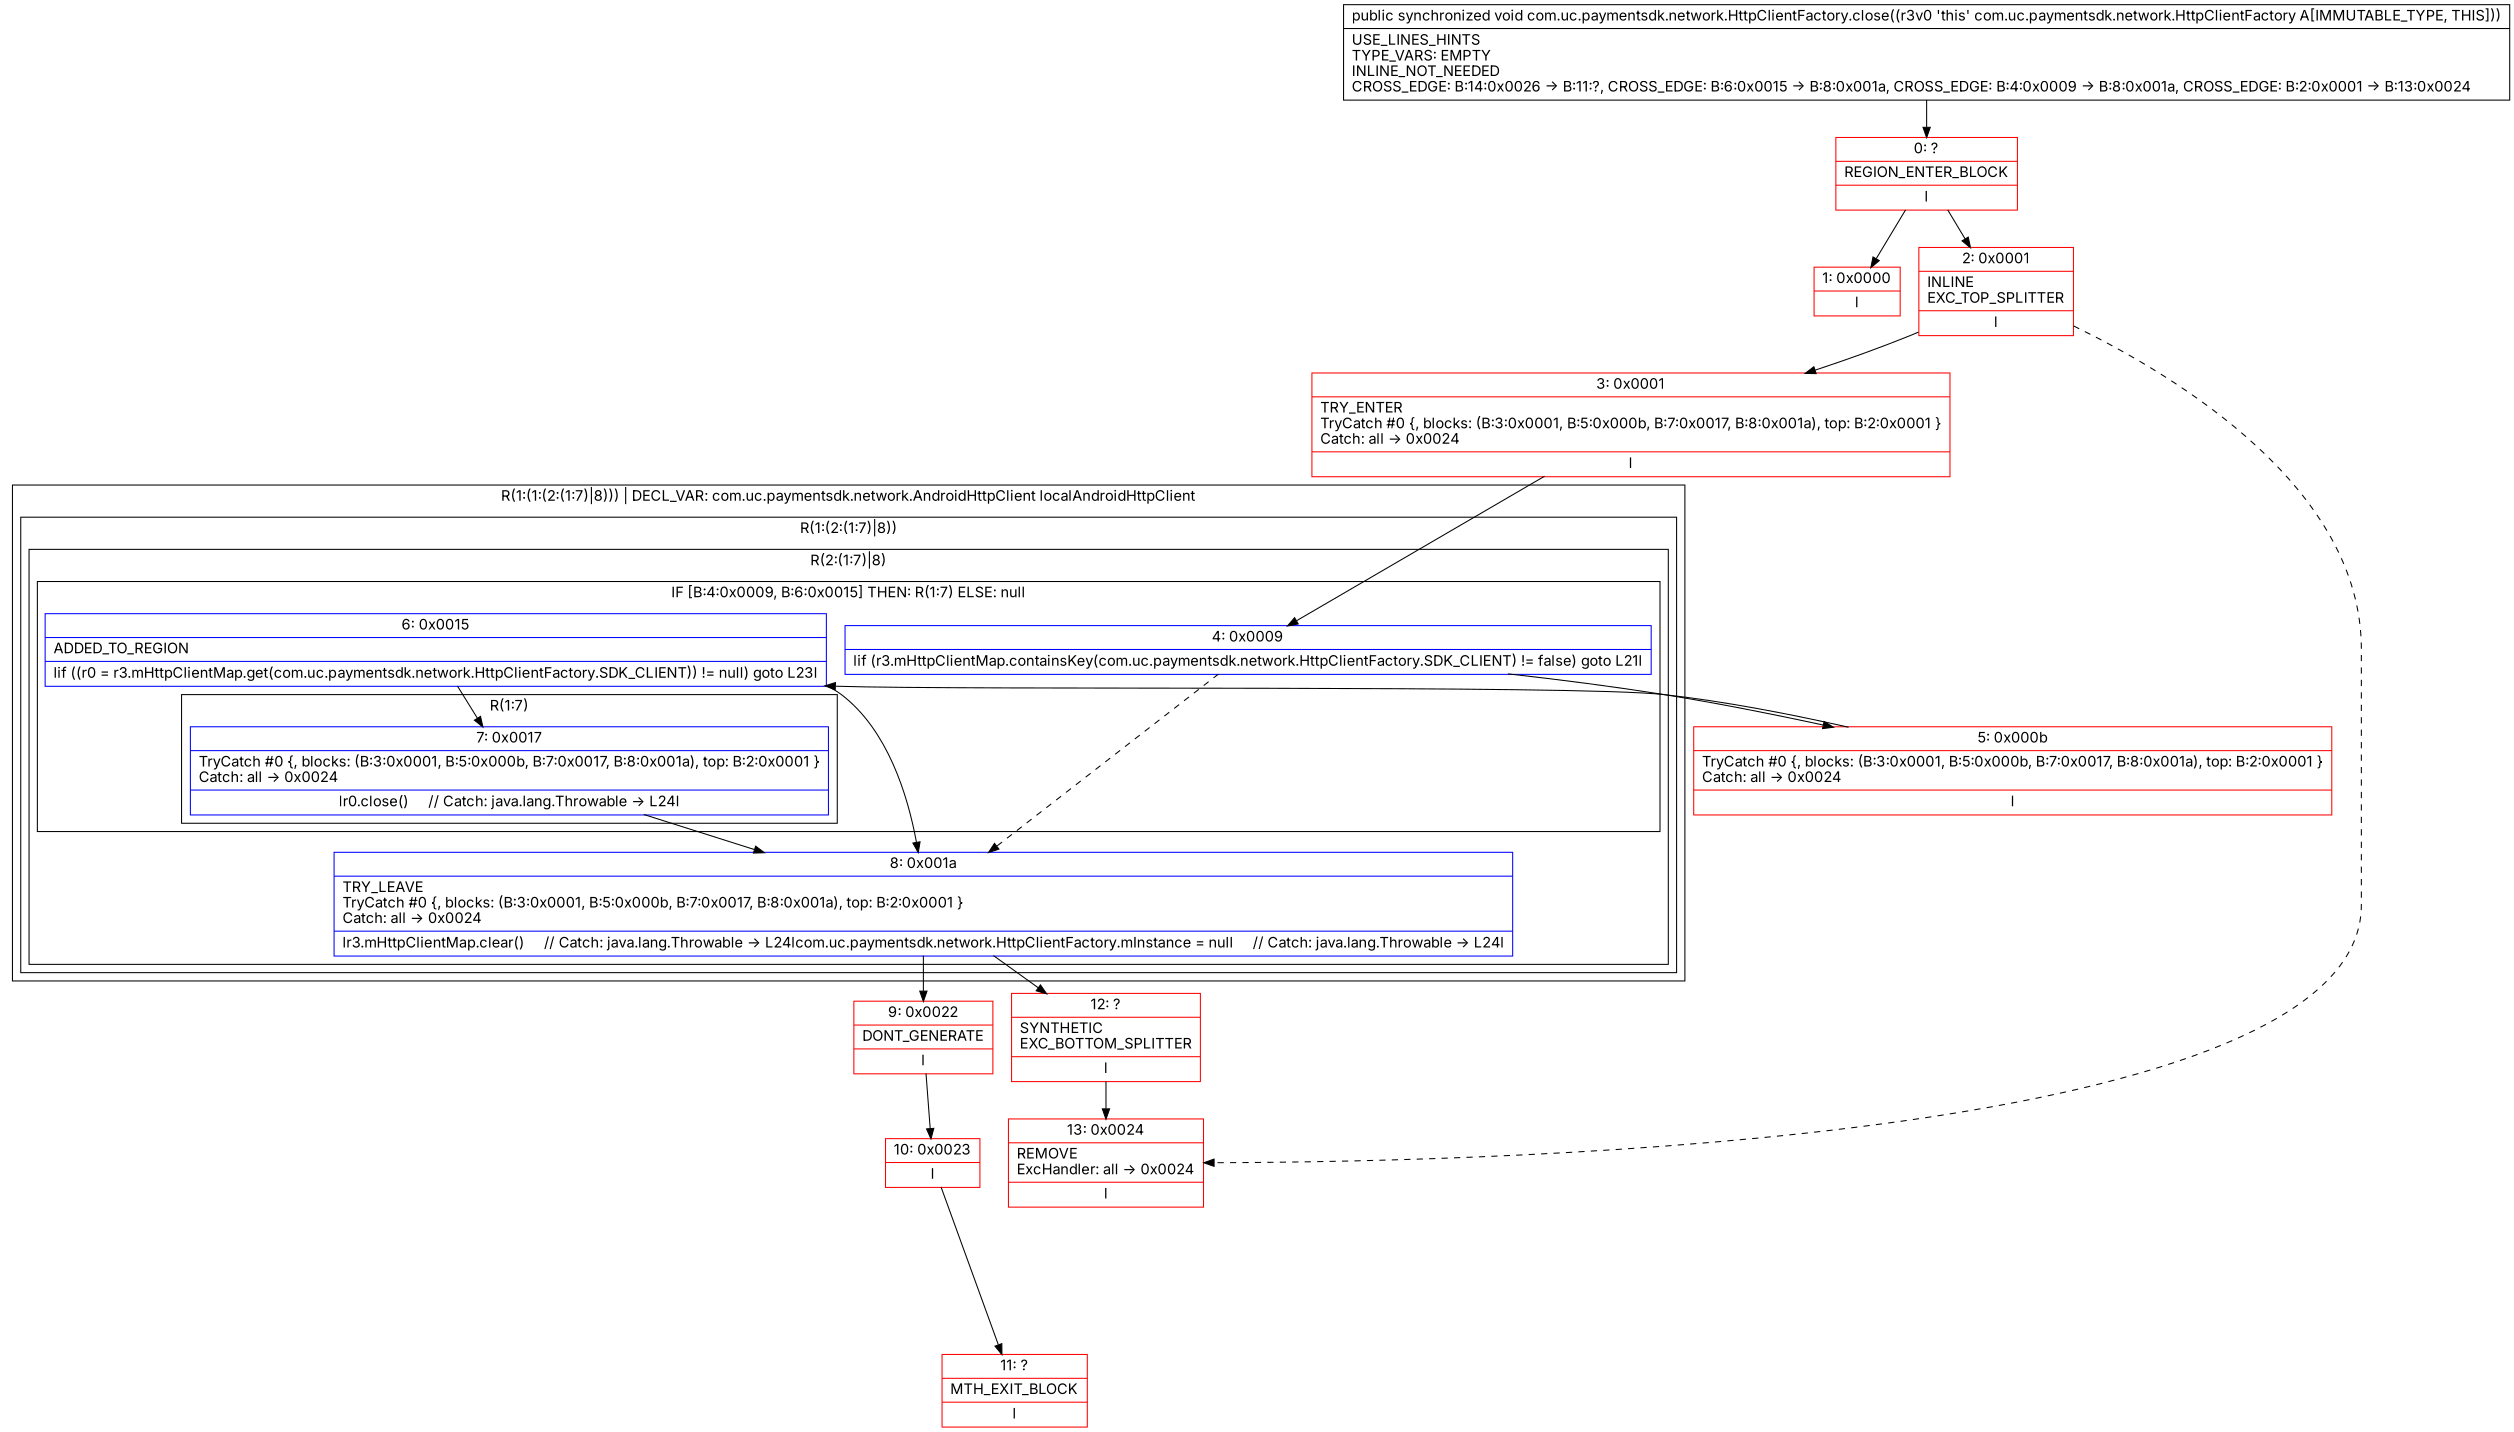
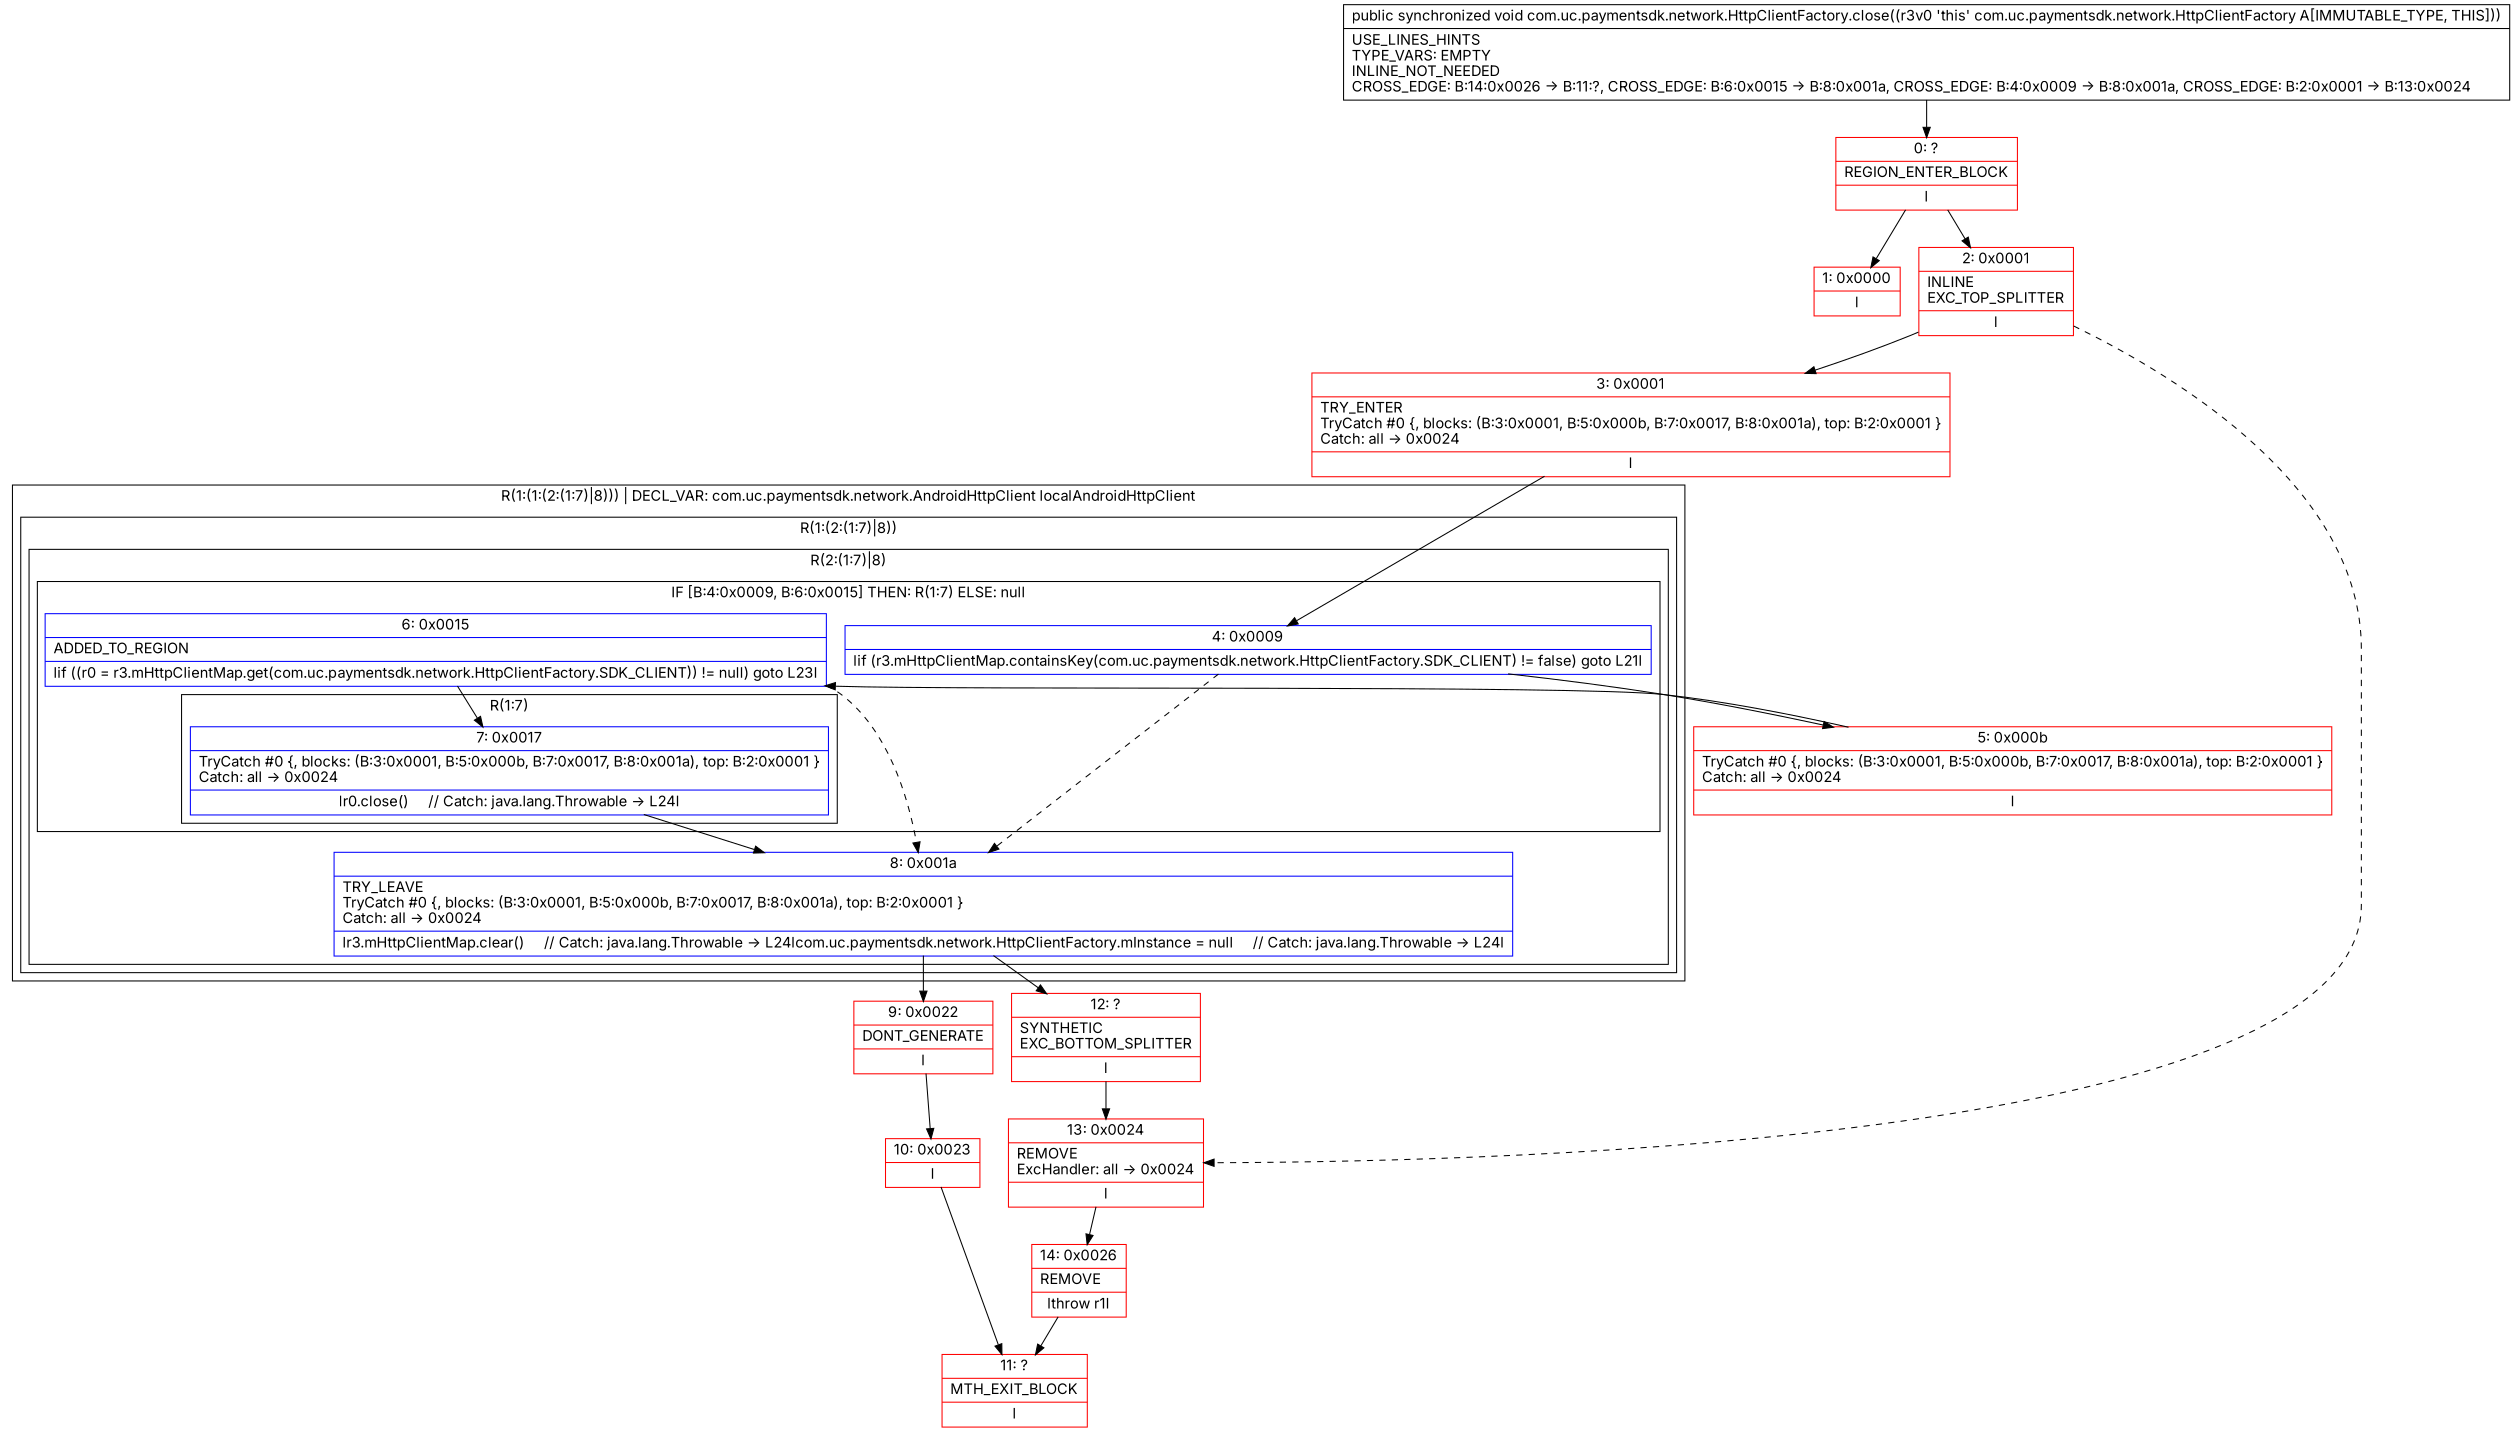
(888, 754) -> (888, 754)
none -> (1079, 1281)
